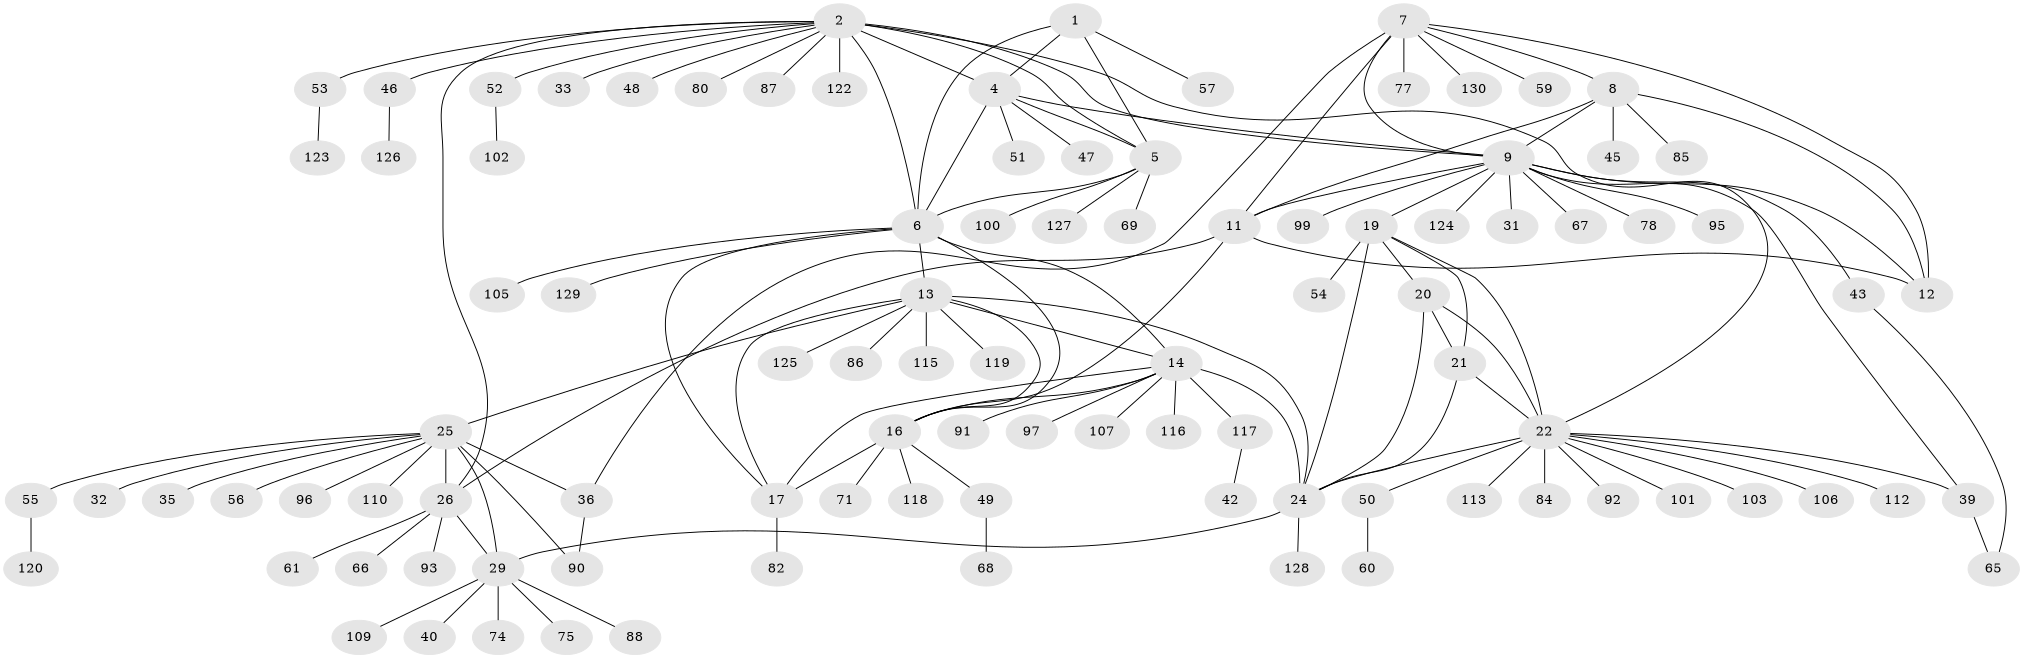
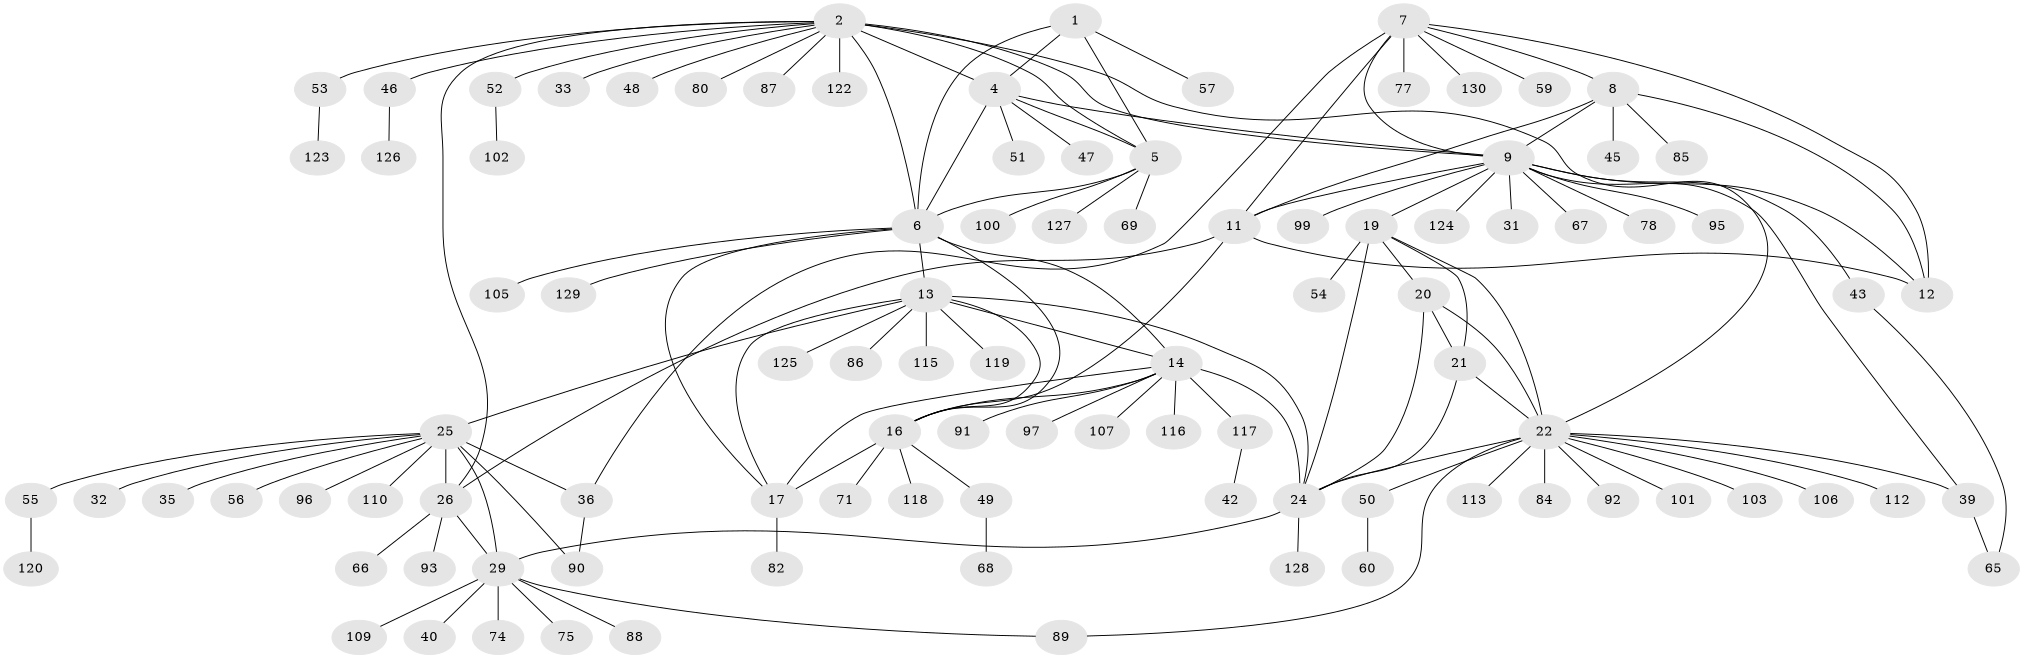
(293, 569) -> none
none -> (1061, 637)
